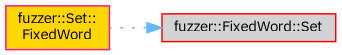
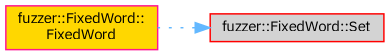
(58, 28) -> (82, 28)
